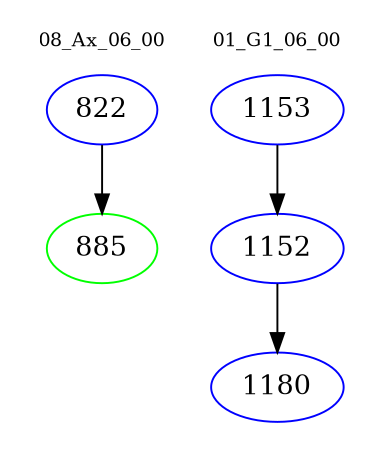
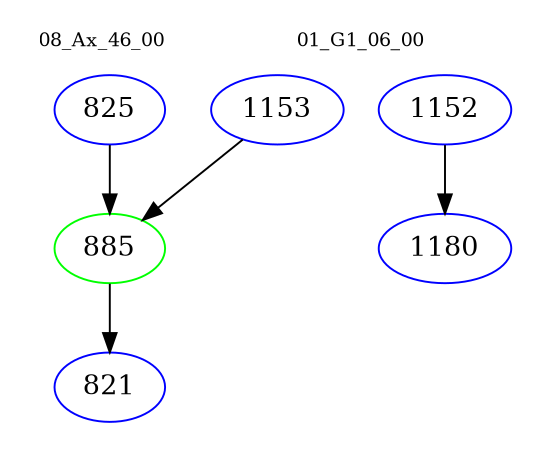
(102, 41) -> (102, 41)
(102, 110) -> (110, 110)
(277, 170) -> (209, 167)
none -> (110, 387)
